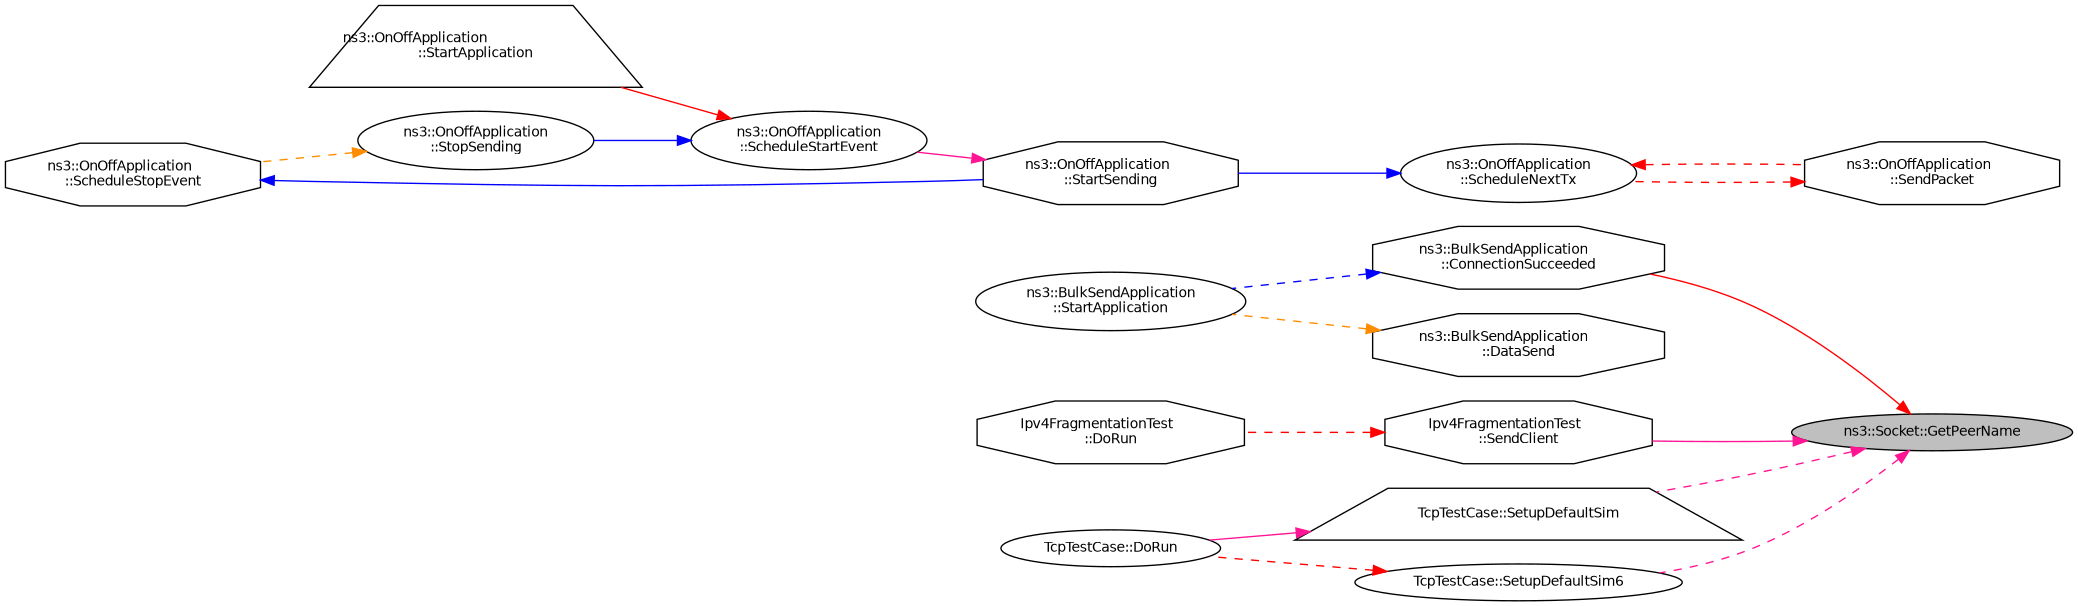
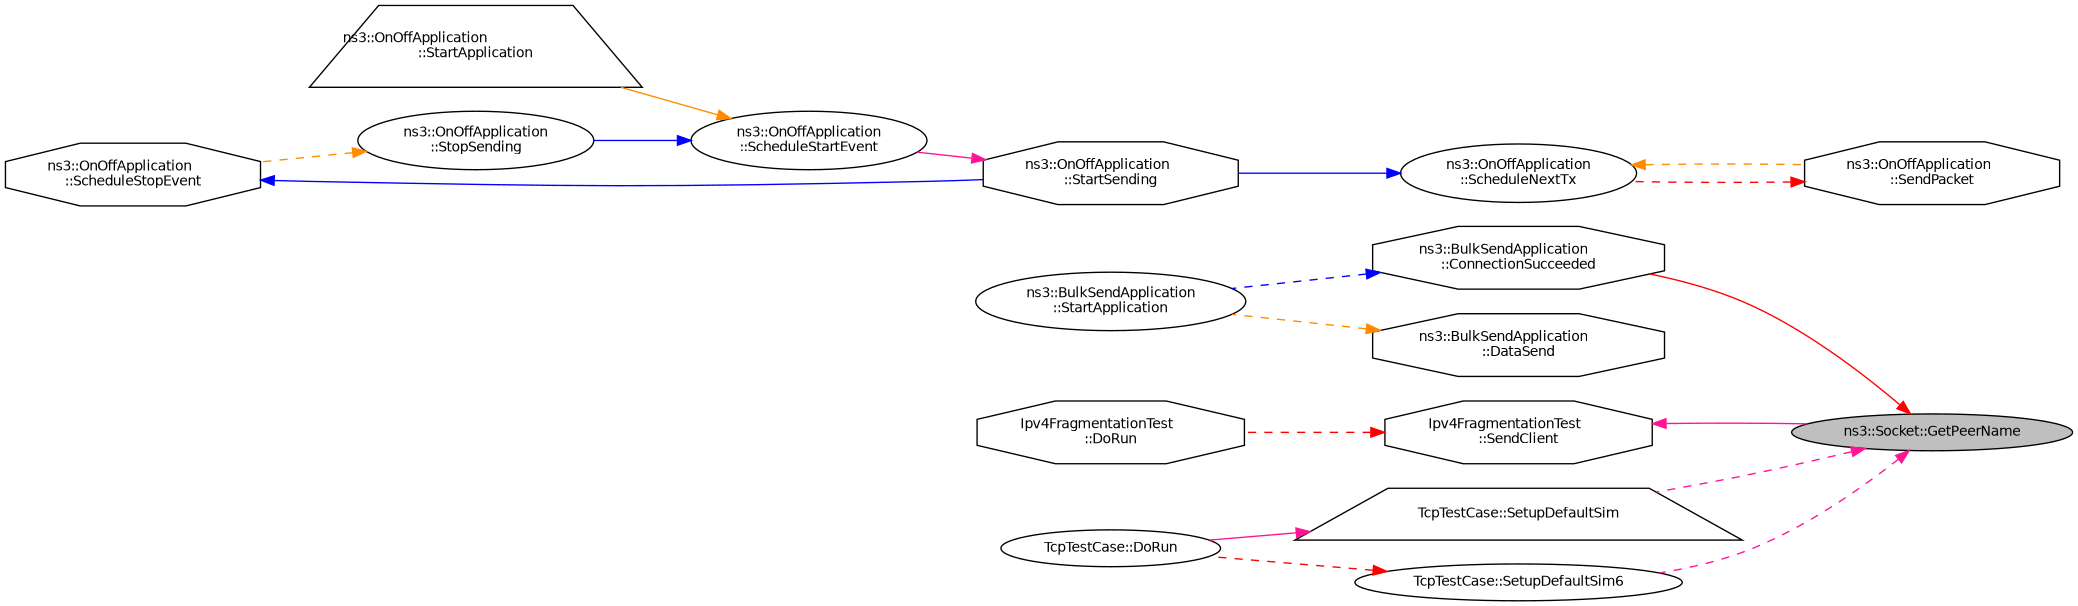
(669, 101) -> (669, 101)
(1725, 164) -> (1725, 164)
(1723, 442) -> (1737, 423)
